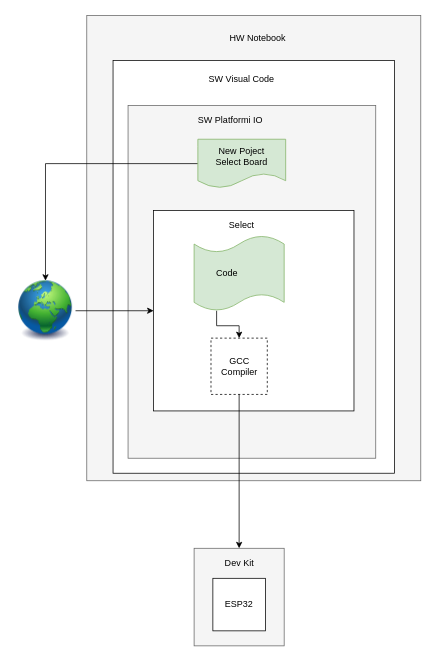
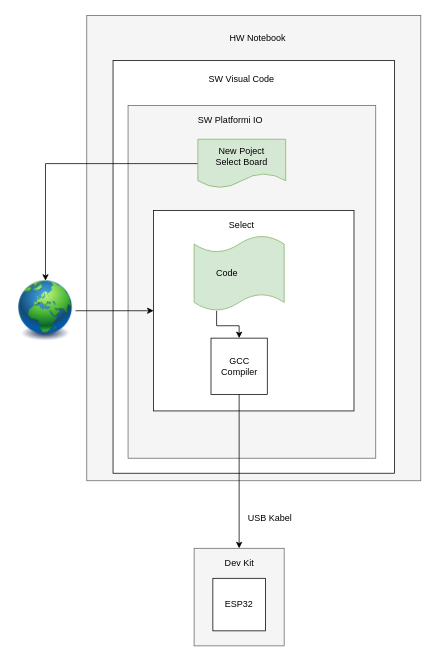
(239, 366) -> (239, 366)
none -> (273, 518)
